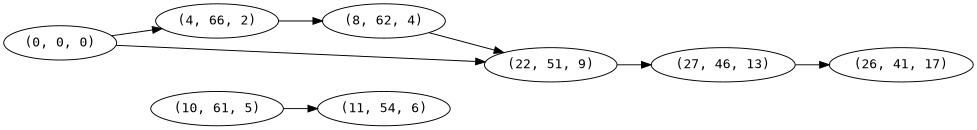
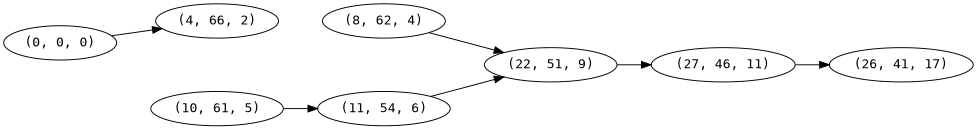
(296, 21) -> none
(296, 53) -> (463, 88)
(723, 65) -> (723, 65)
